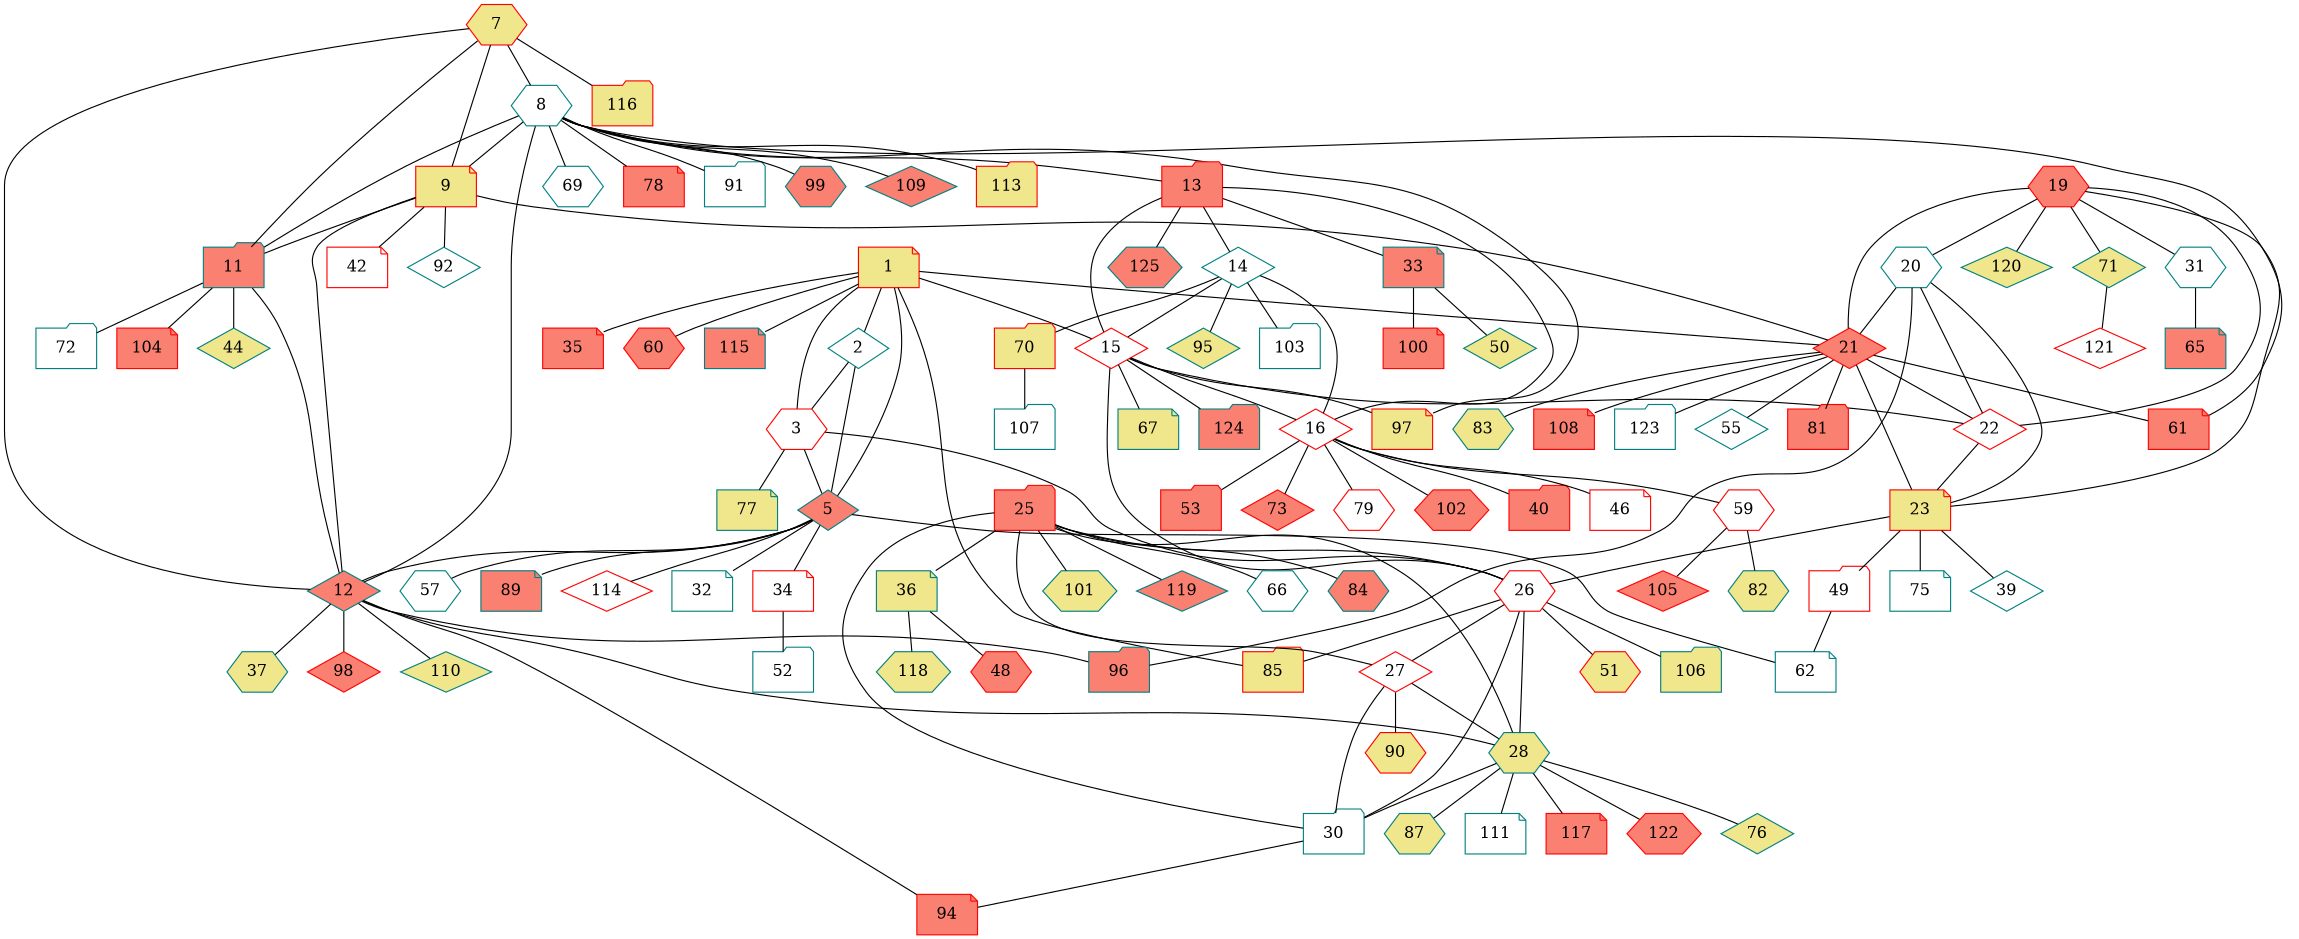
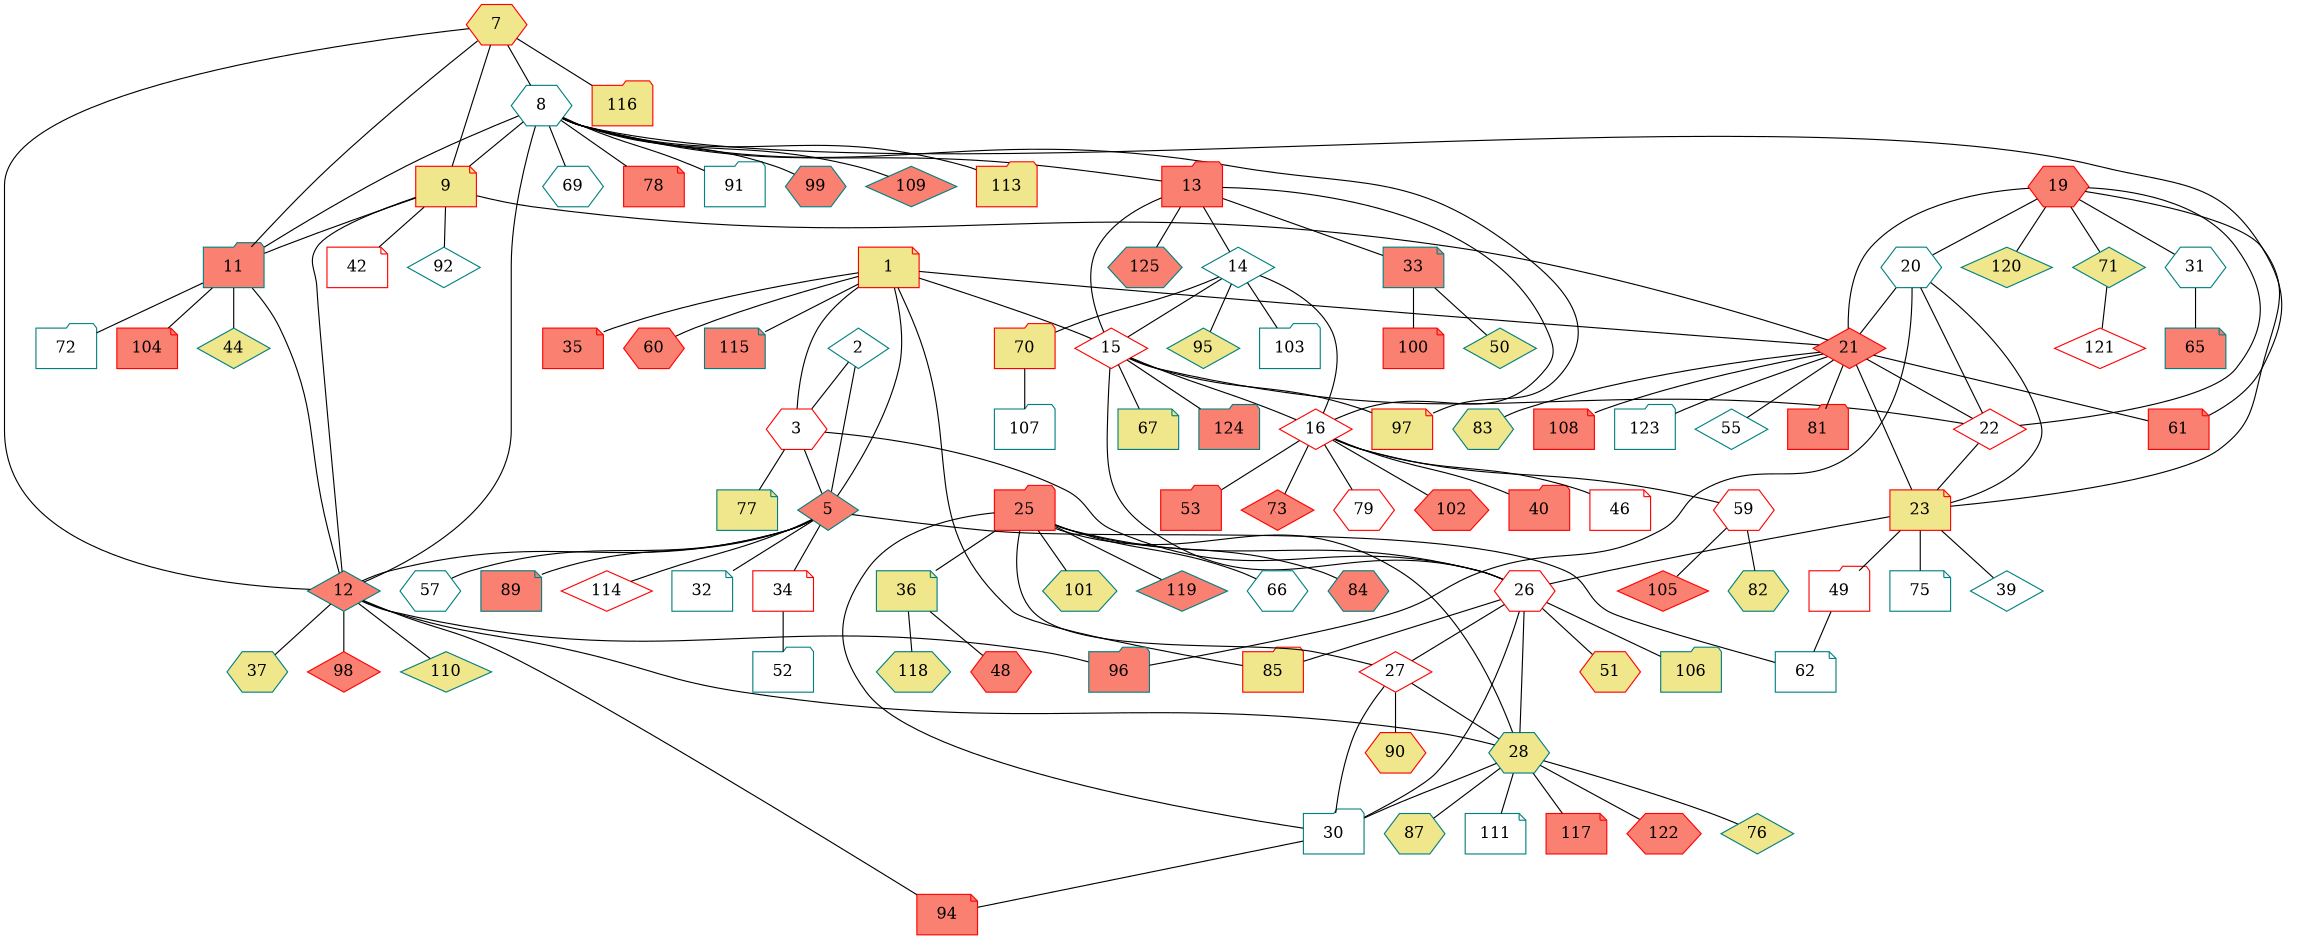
(873, 310) -> none
